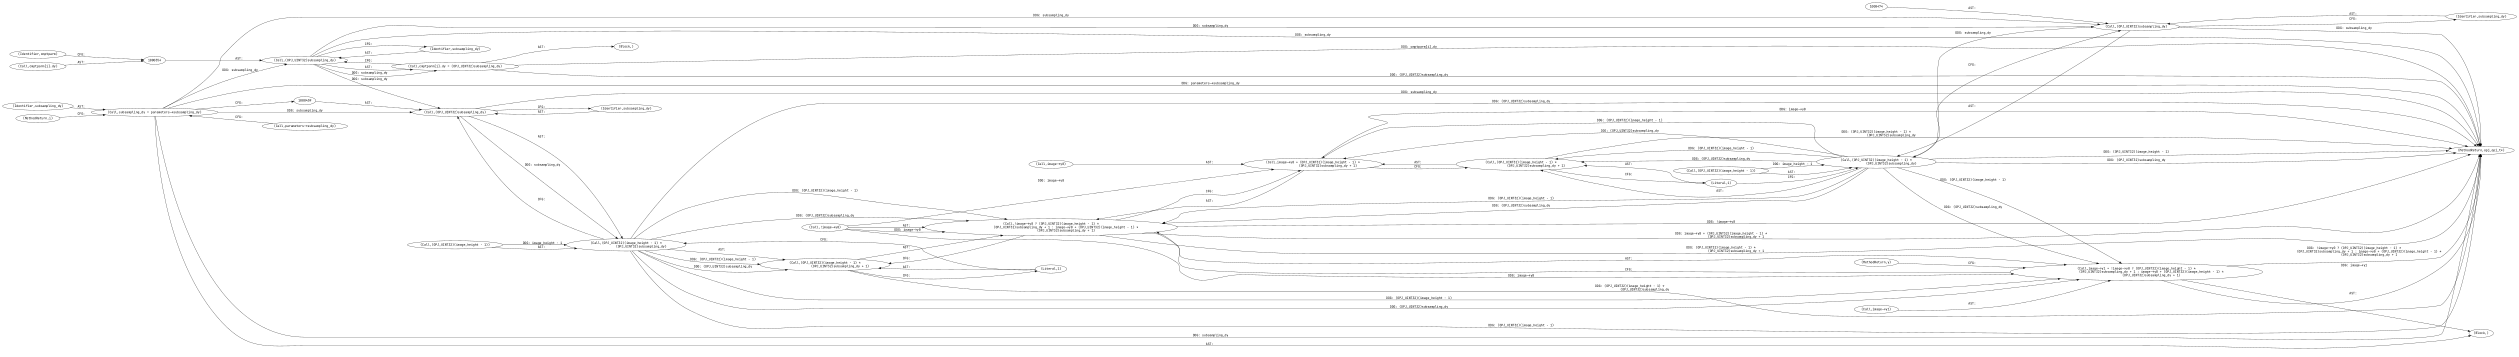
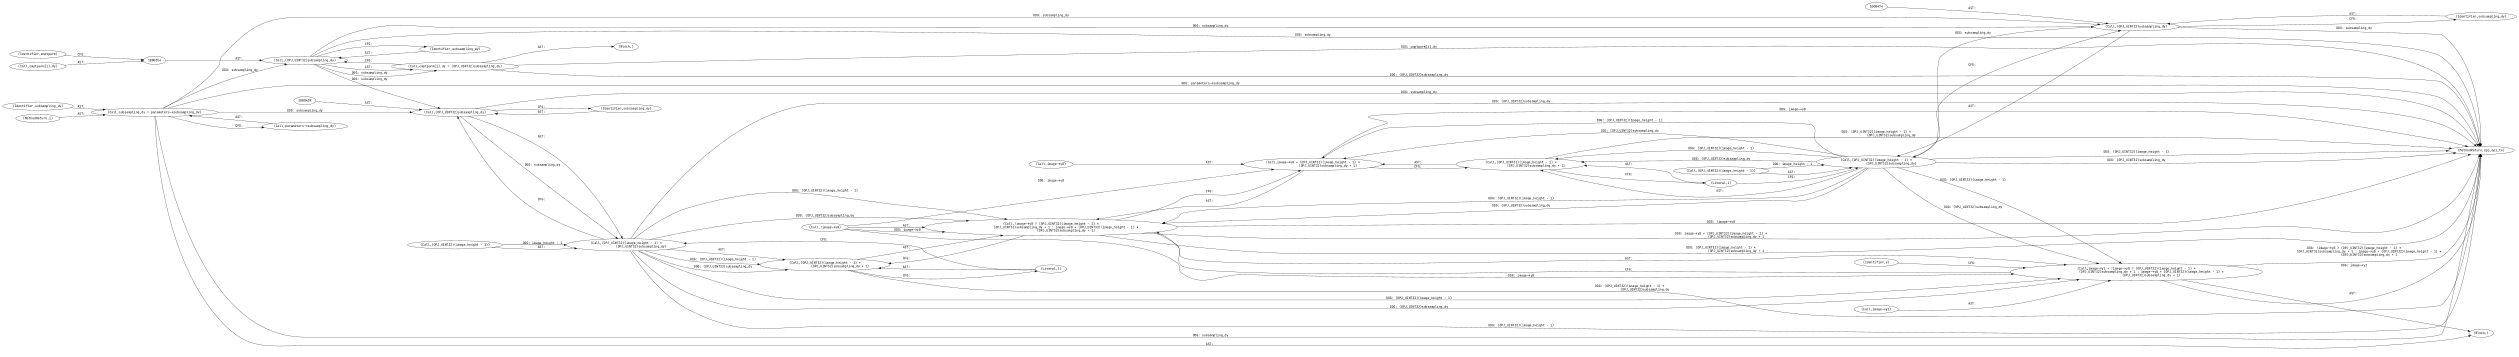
(244, 105) -> (215, 127)
(82, 114) -> (82, 114)
(240, 117) -> (240, 117)
(1876, 262) -> (1876, 262)
